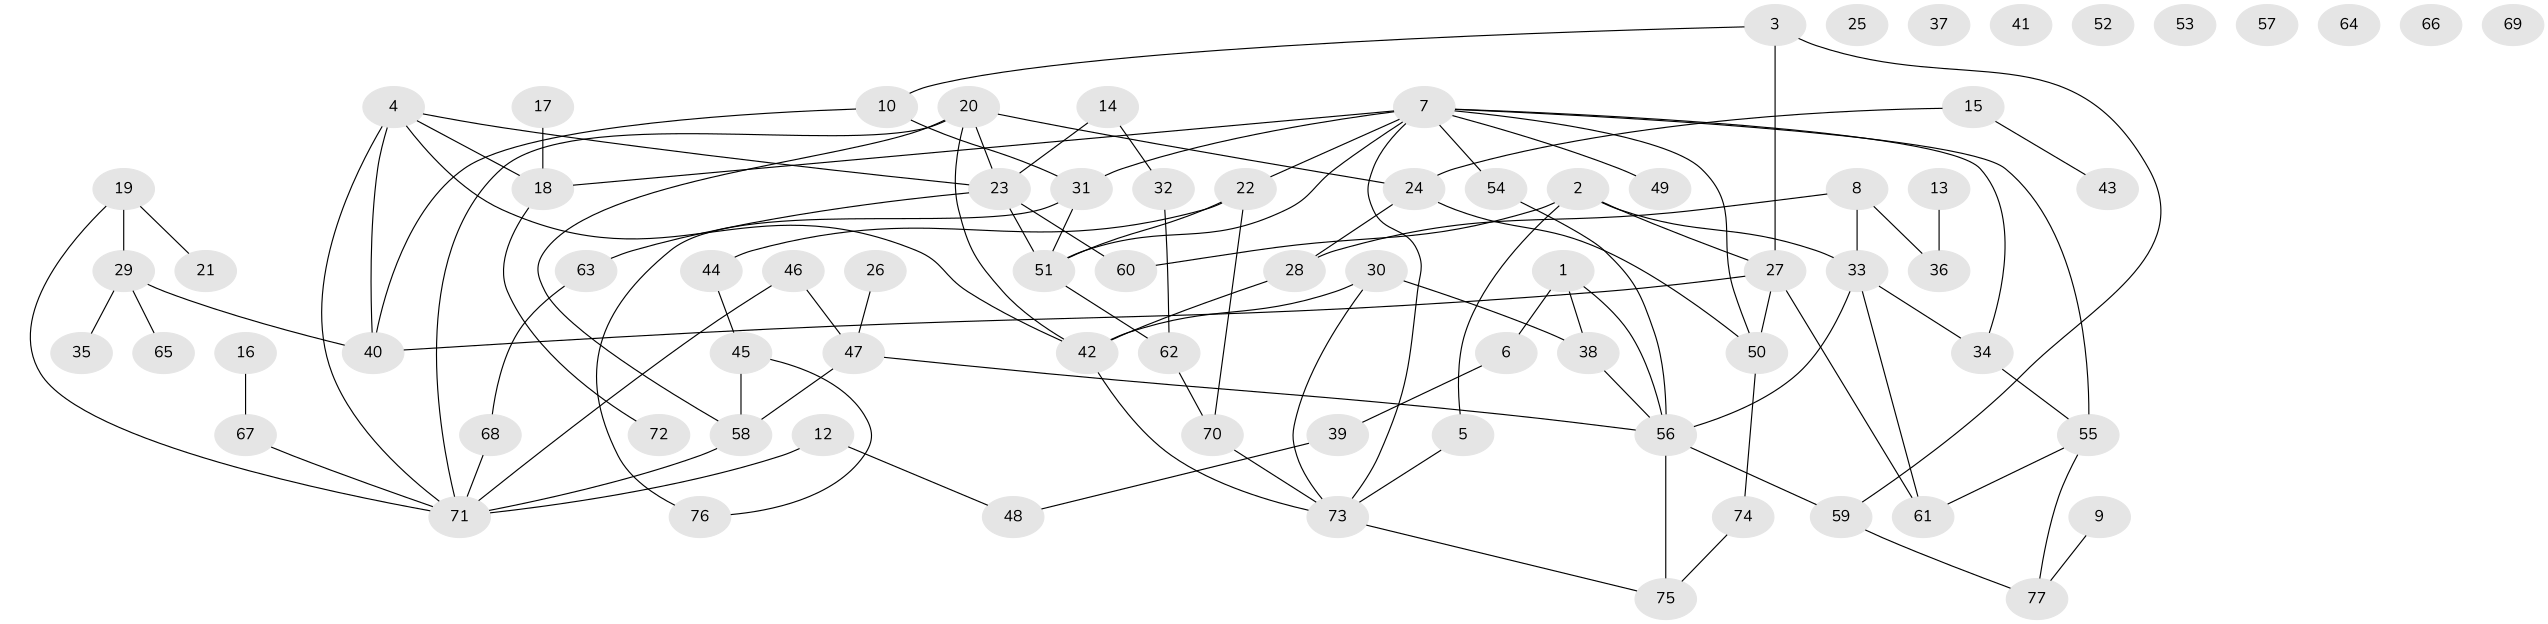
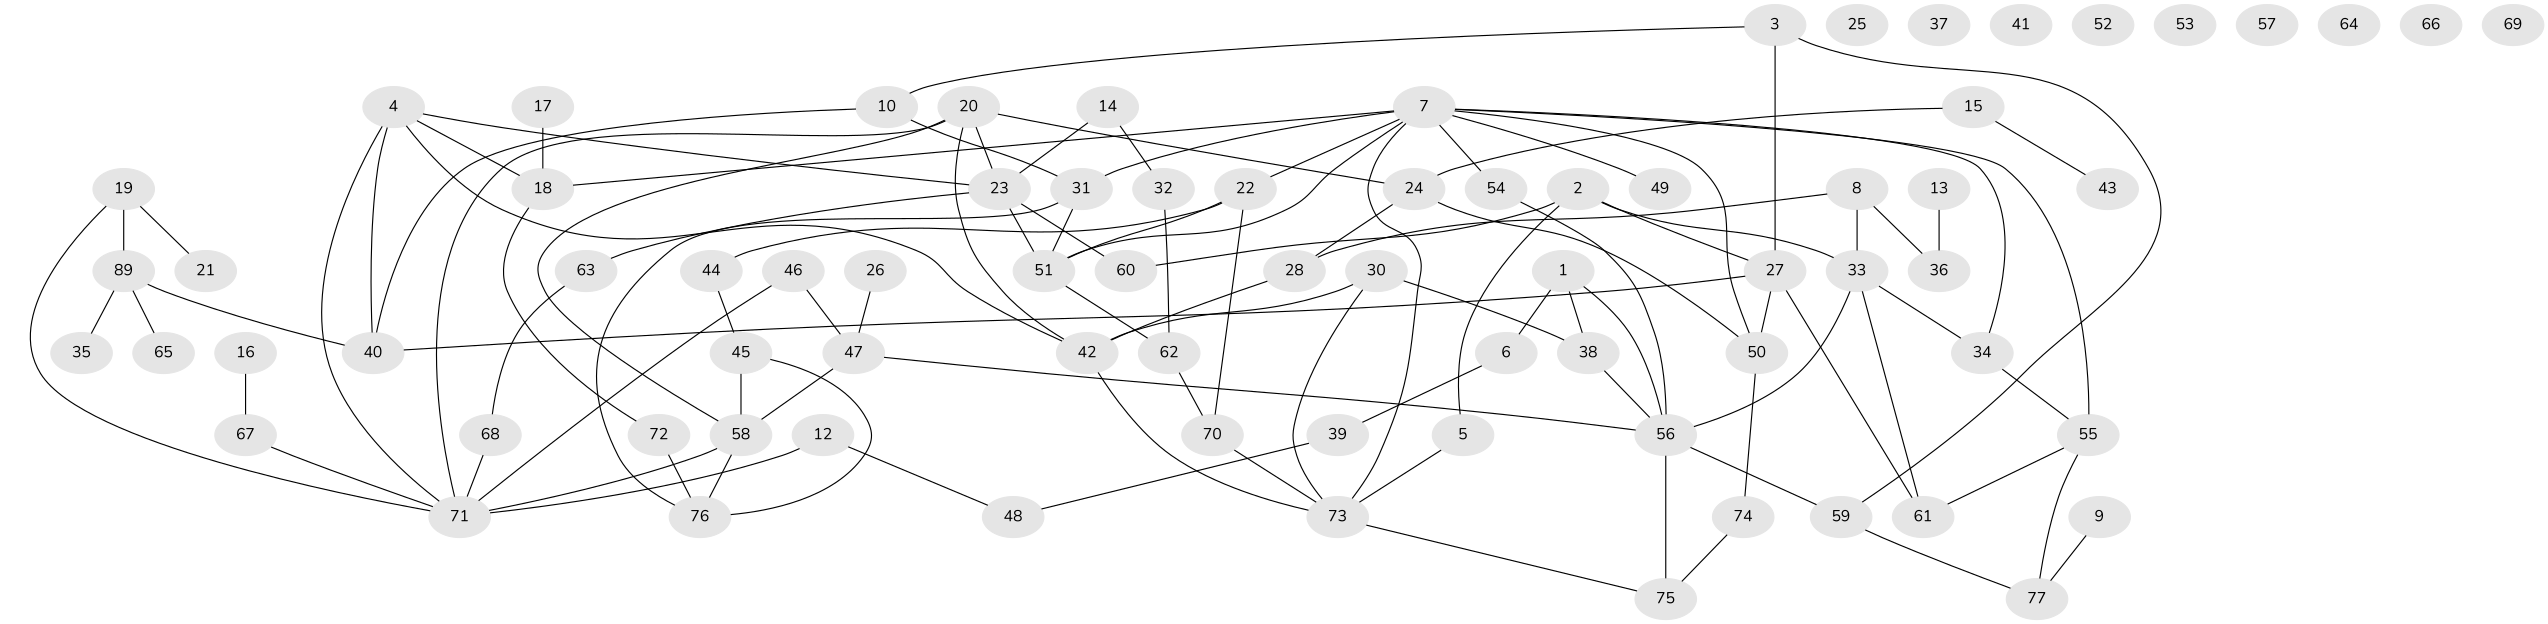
(124, 271) -> (124, 271)
none -> (679, 475)
none -> (718, 481)
